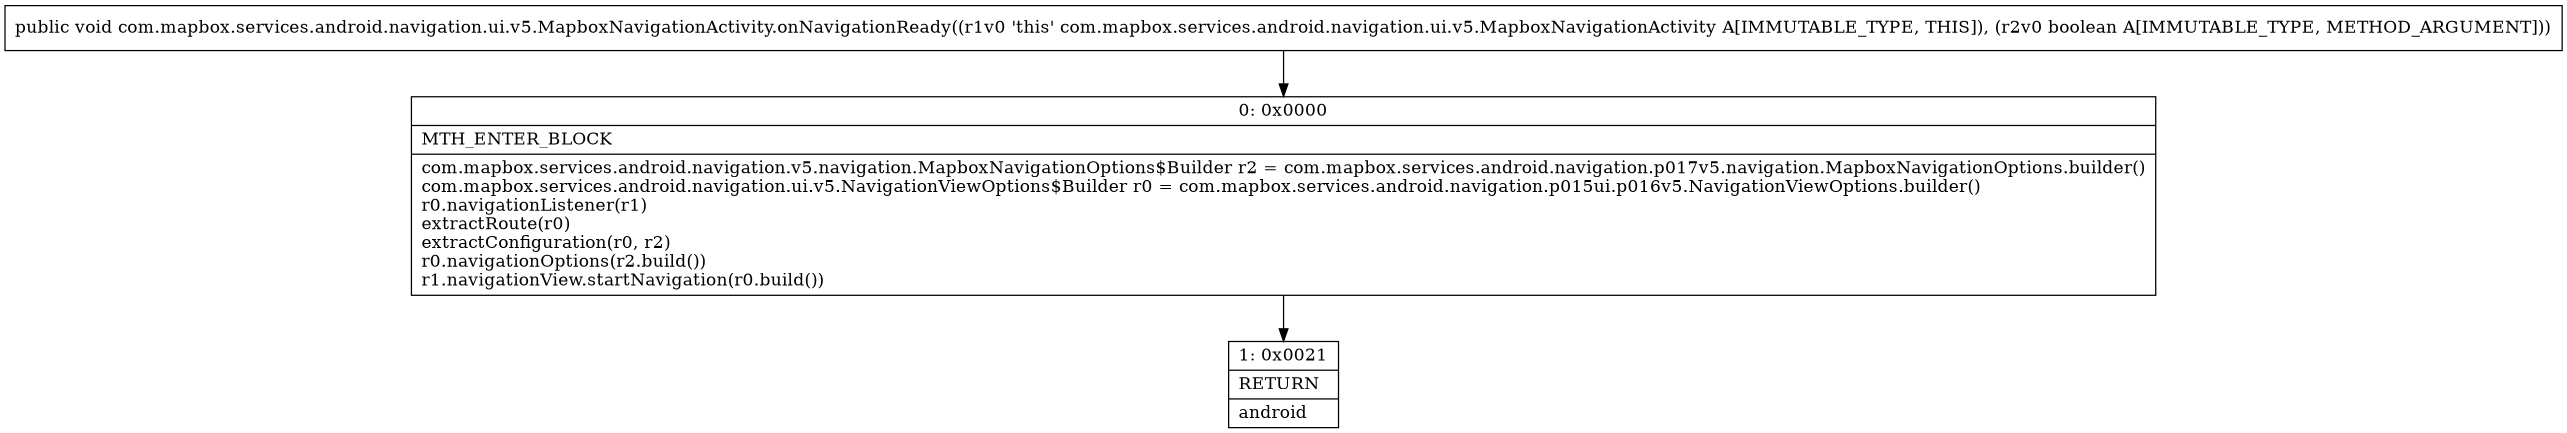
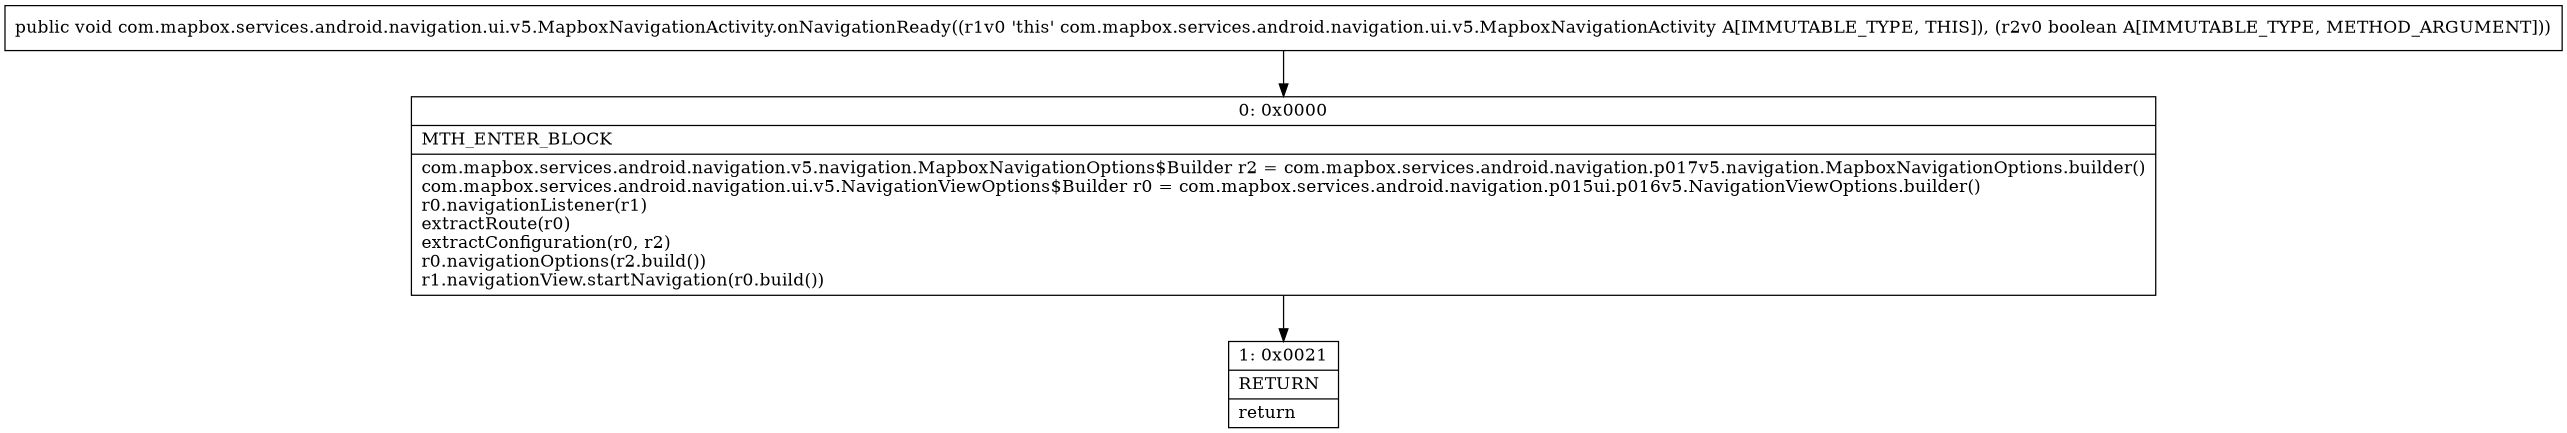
(1273, 413) -> (1267, 413)
